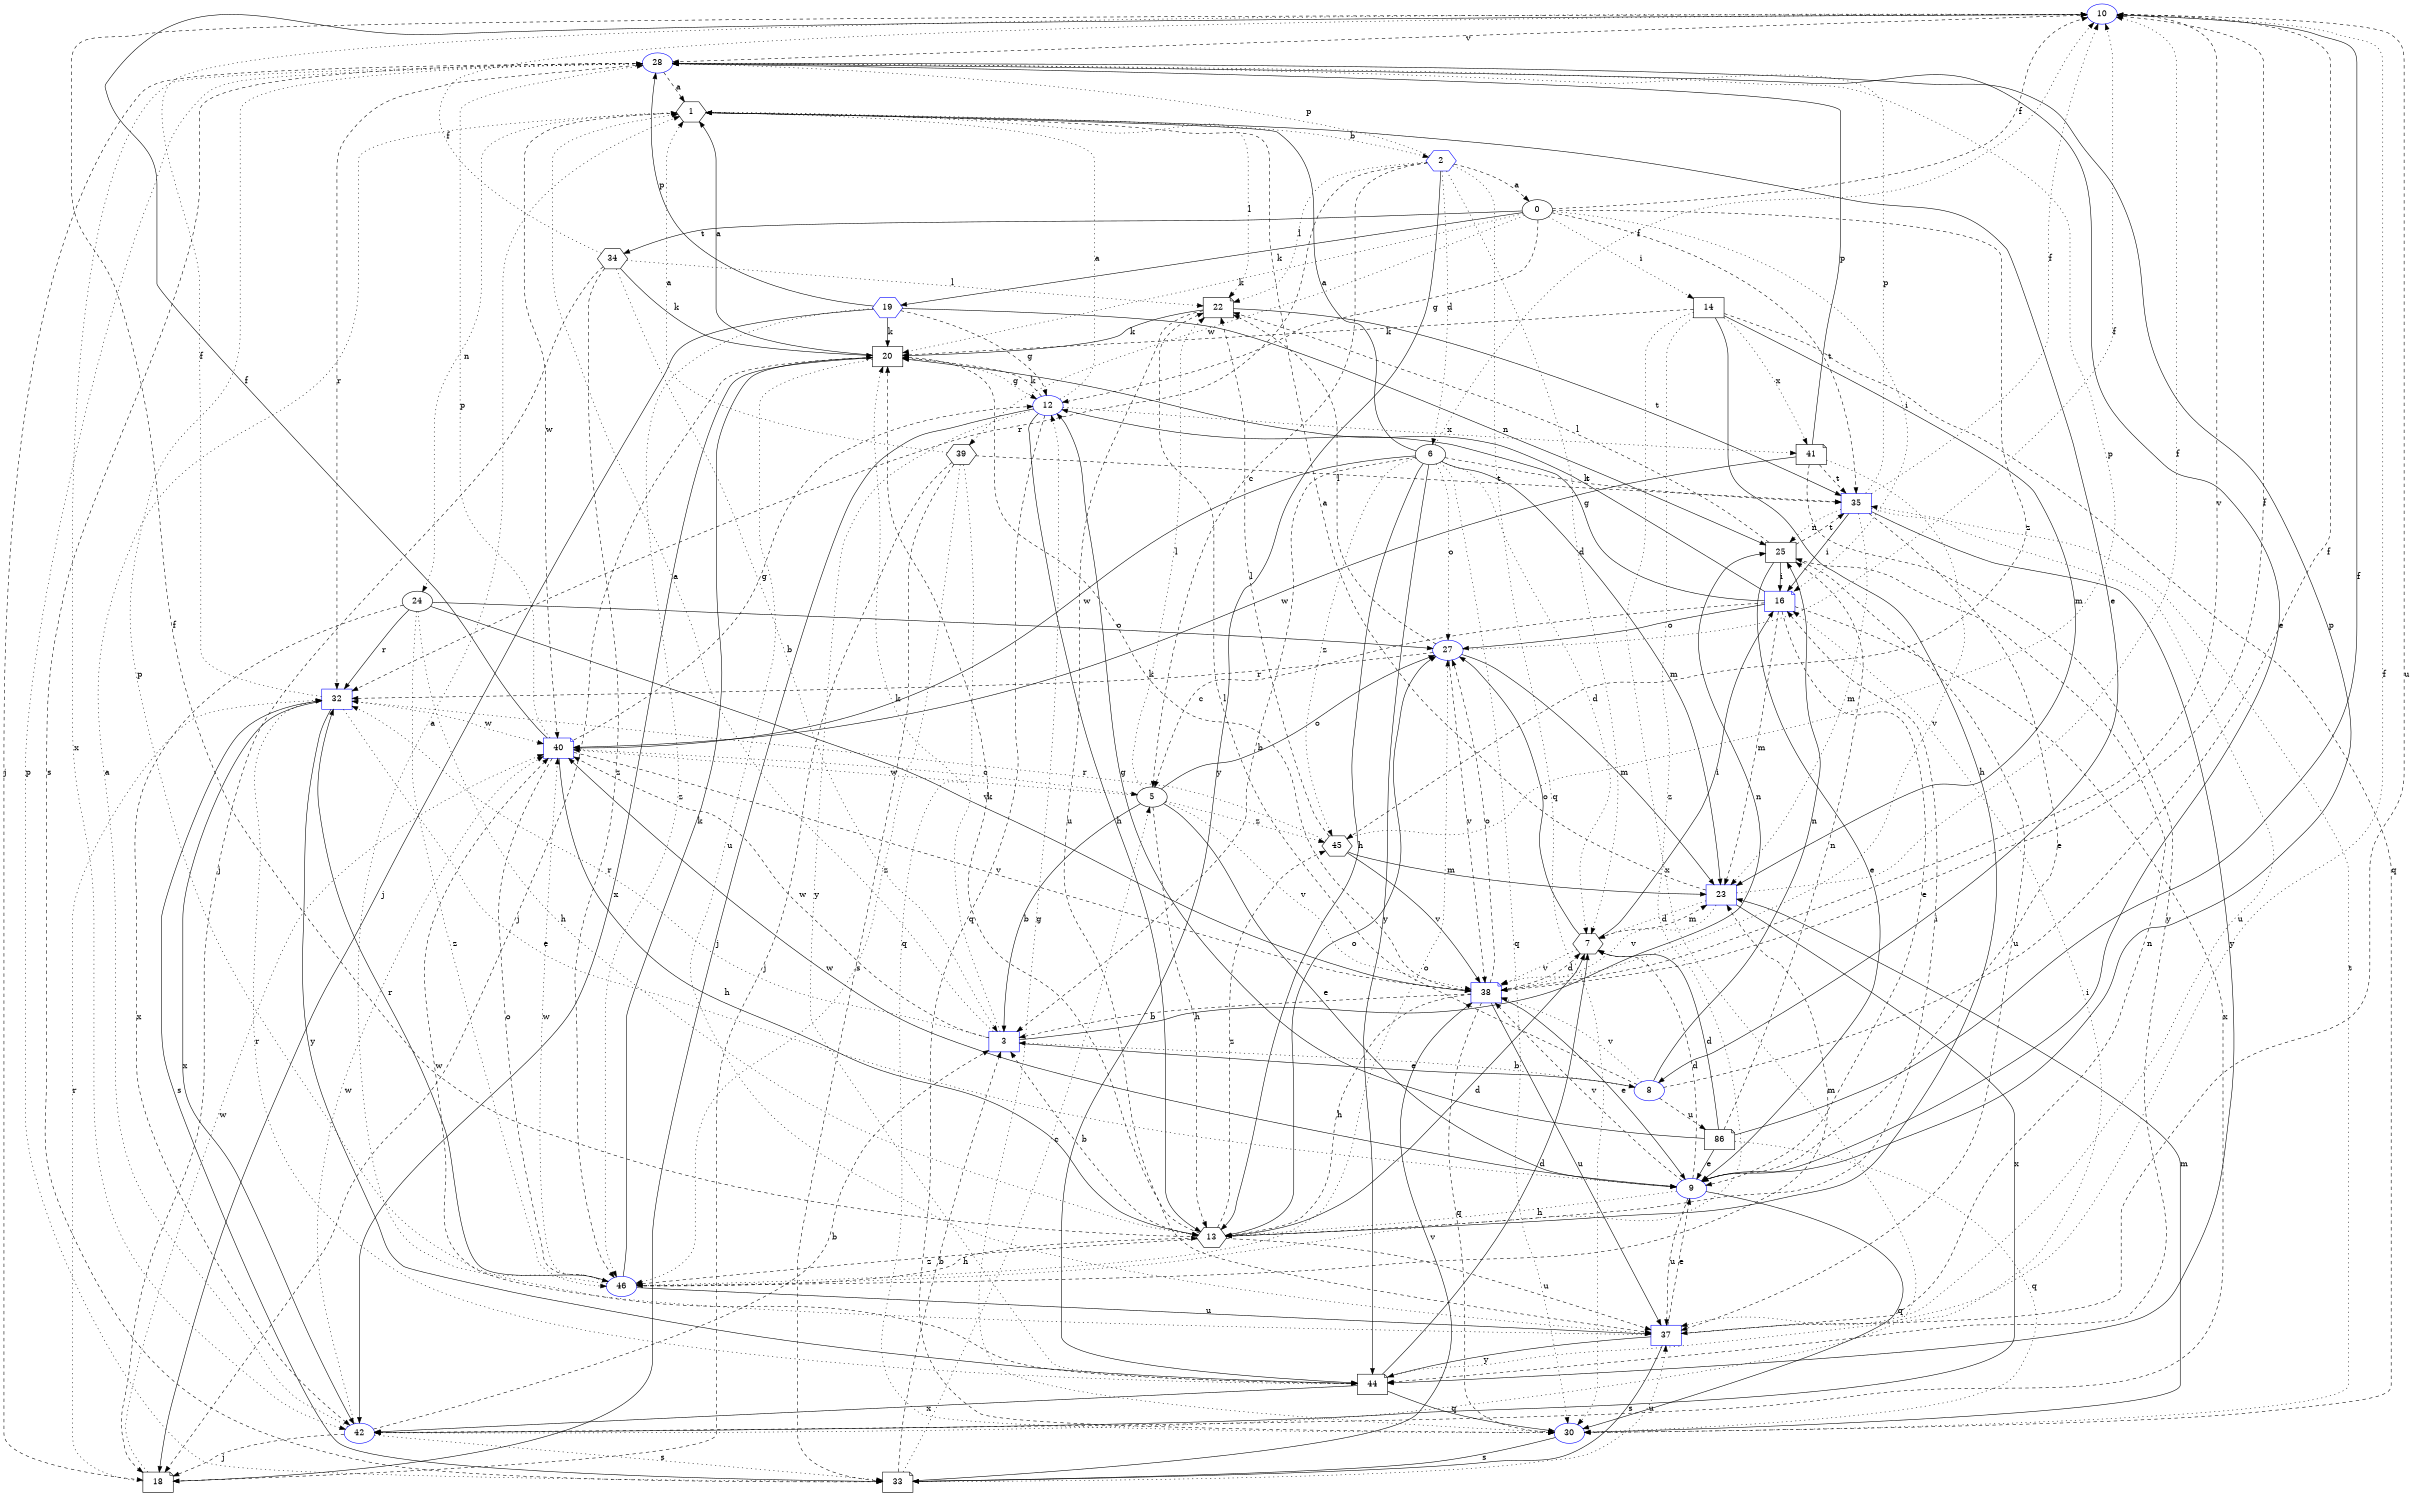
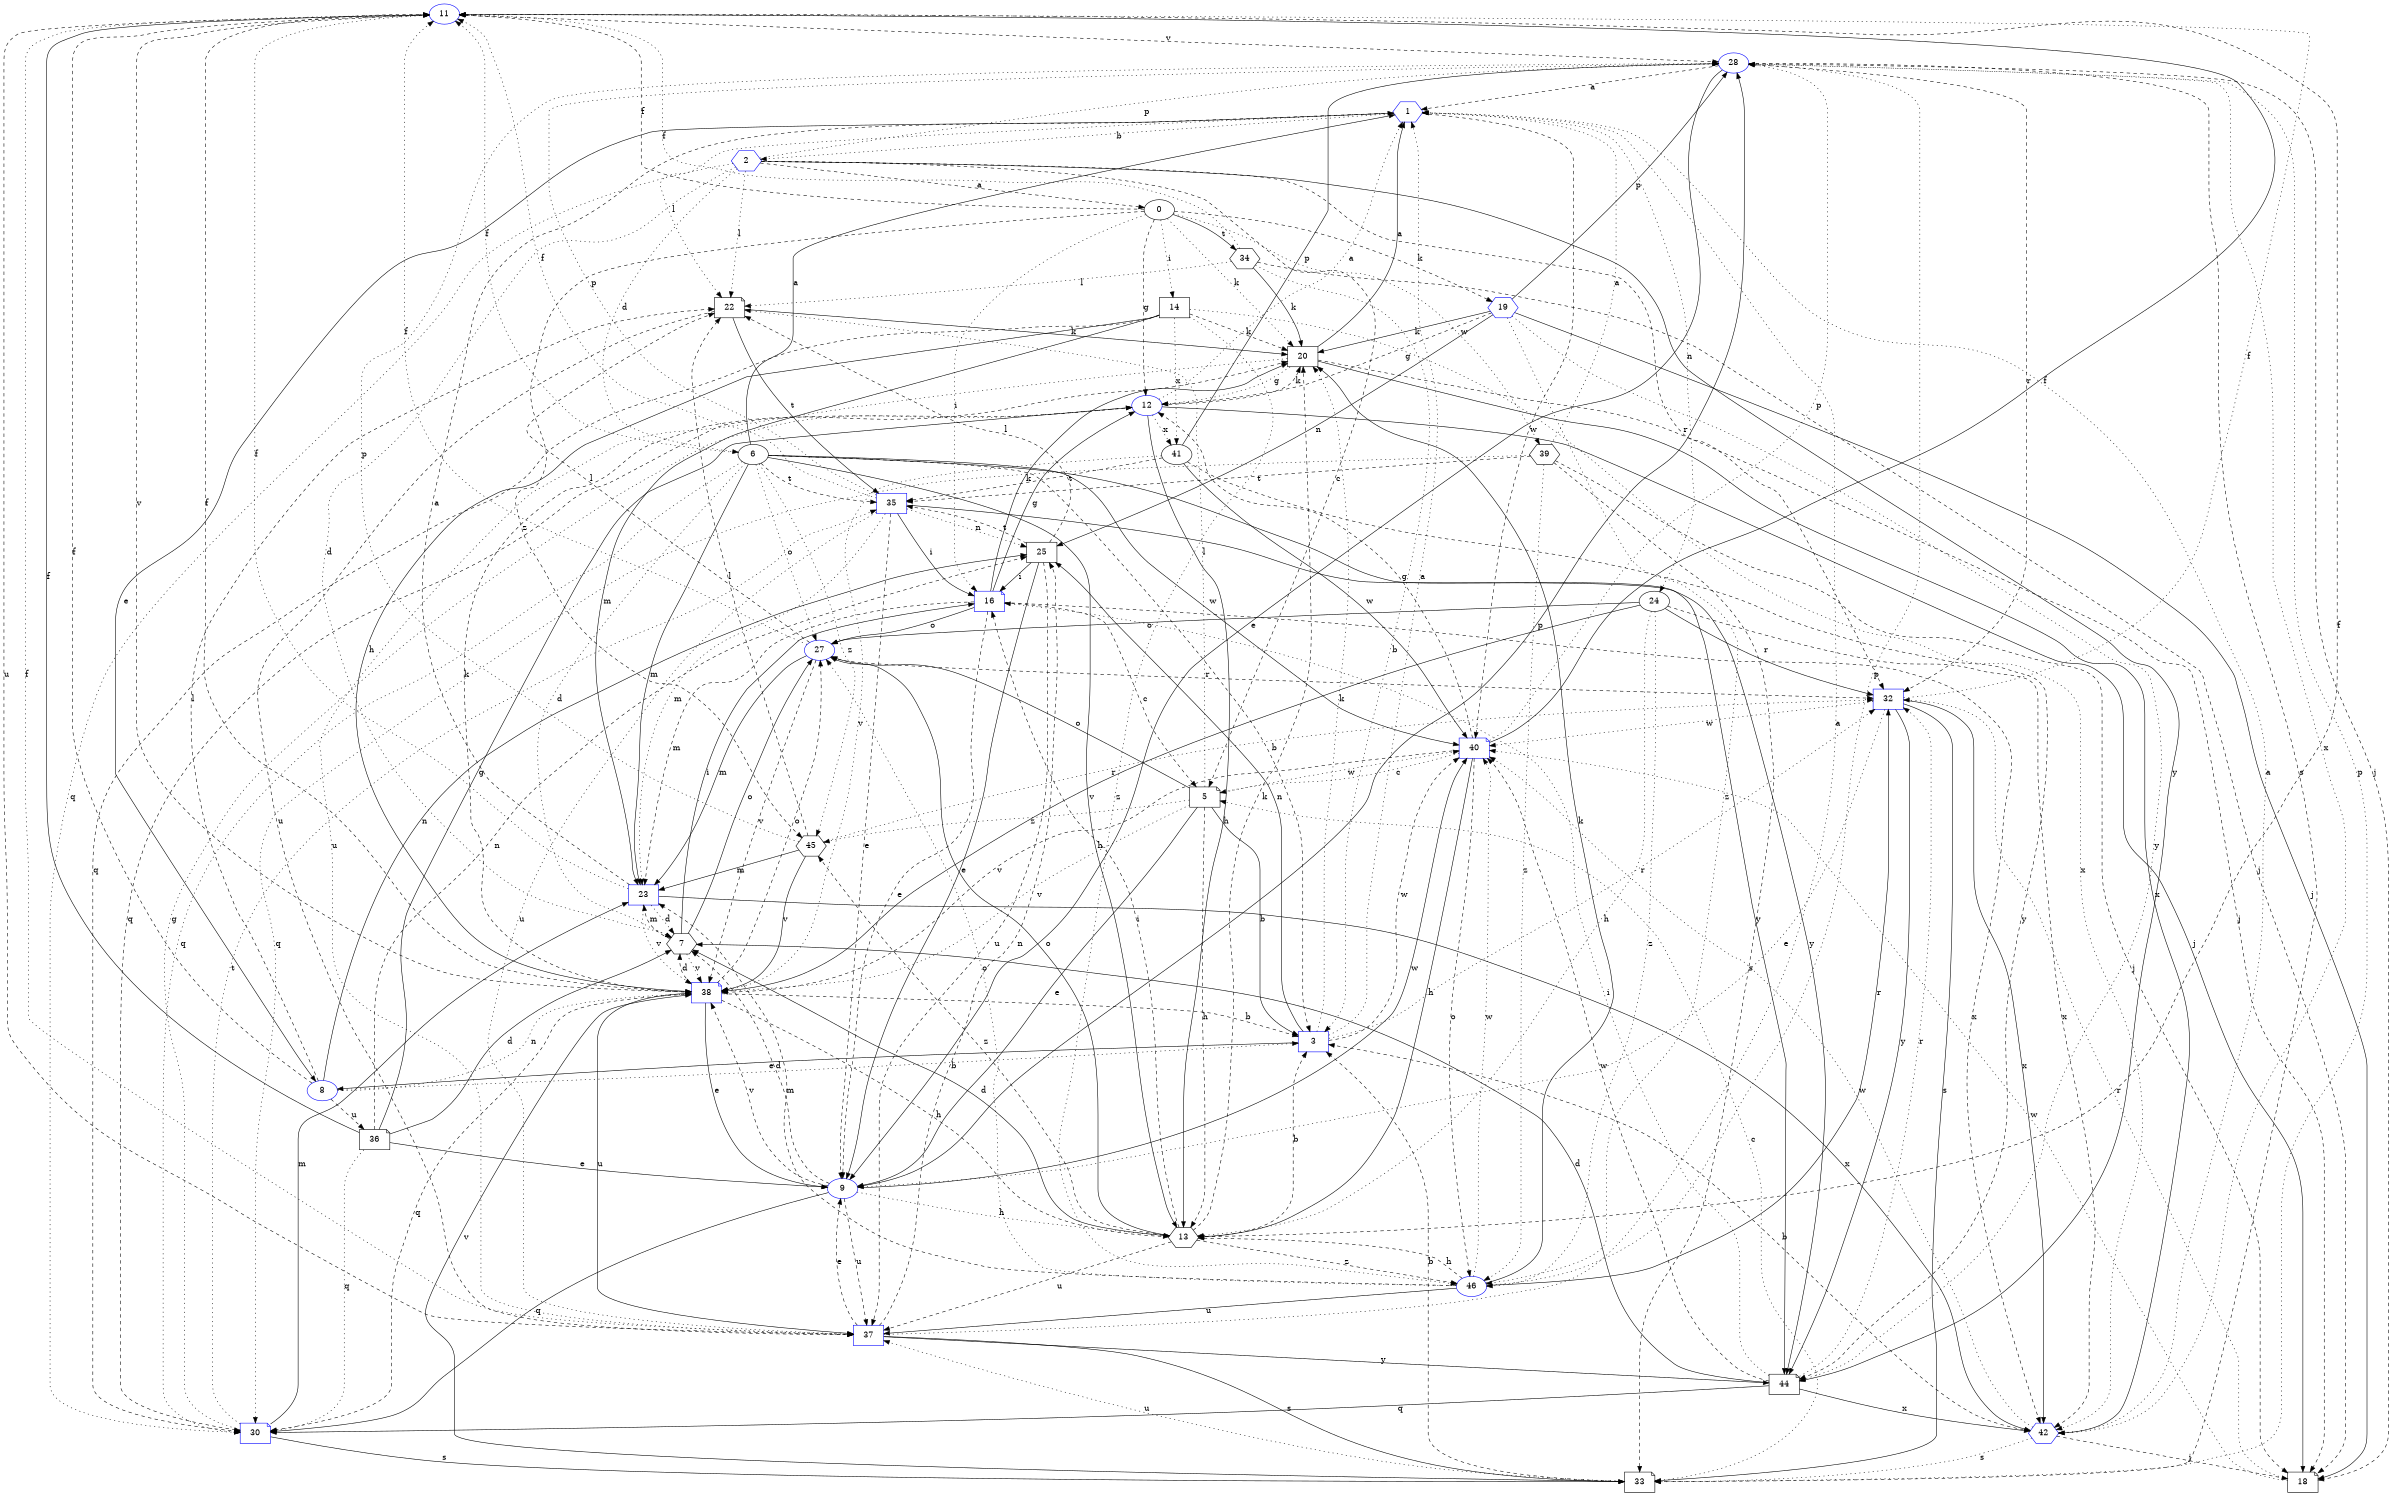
(2102, 14) -> (444, 14)
(691, 112) -> (1408, 112)
(1215, 258) -> (1336, 238)
(1761, 293) -> none
(1811, 454) -> (1177, 454)
(615, 773) -> none
(1152, 797) -> (1205, 797)
(811, 984) -> (2159, 726)
(1964, 1024) -> (444, 530)
(1611, 1042) -> (534, 1042)
(1720, 1140) -> (375, 1140)
(359, 1433) -> (2044, 1433)
(1569, 1433) -> (255, 1433)
